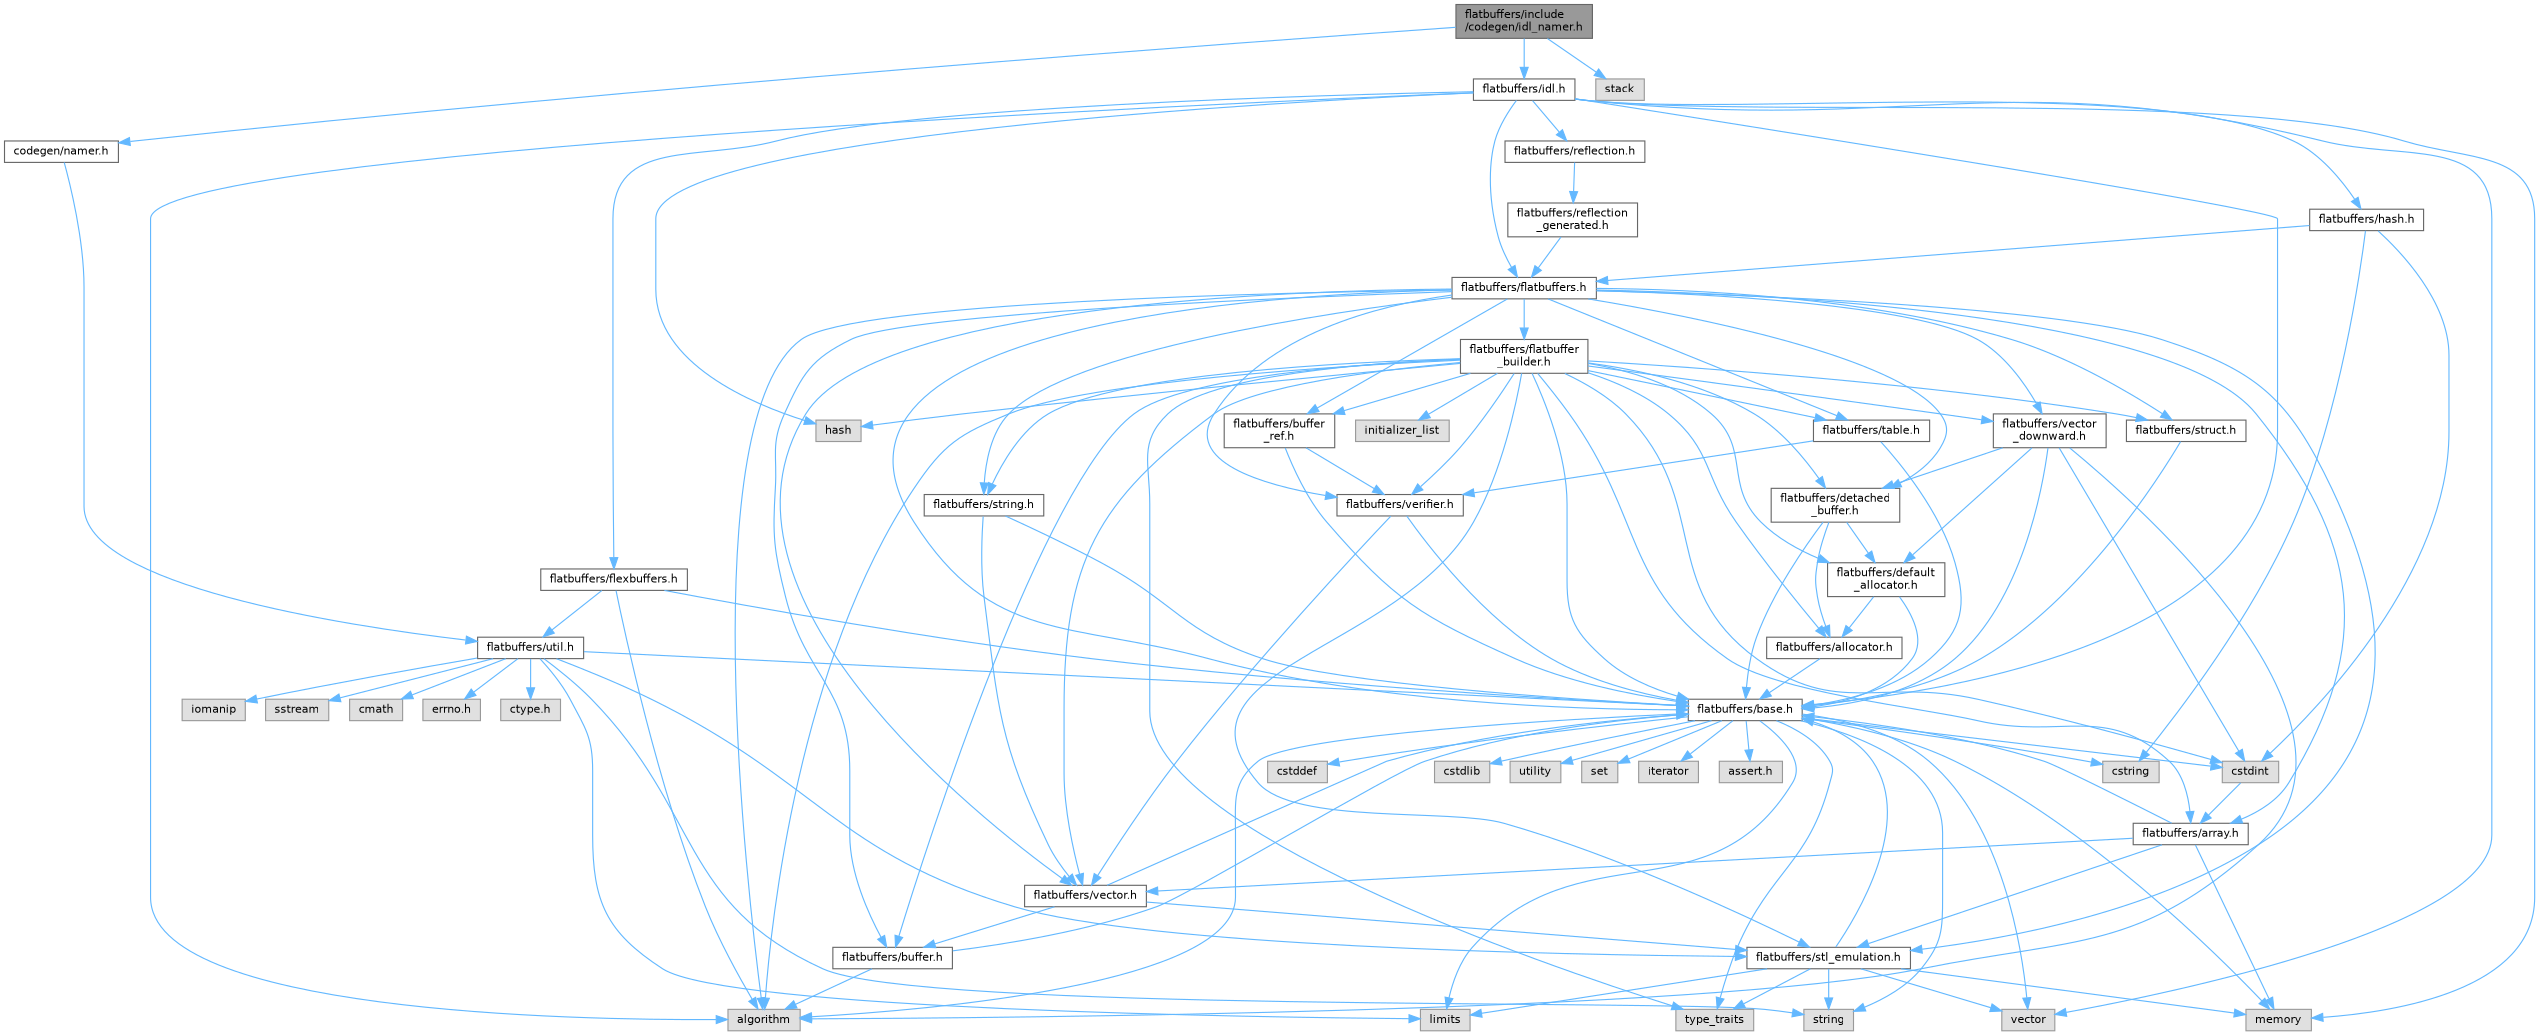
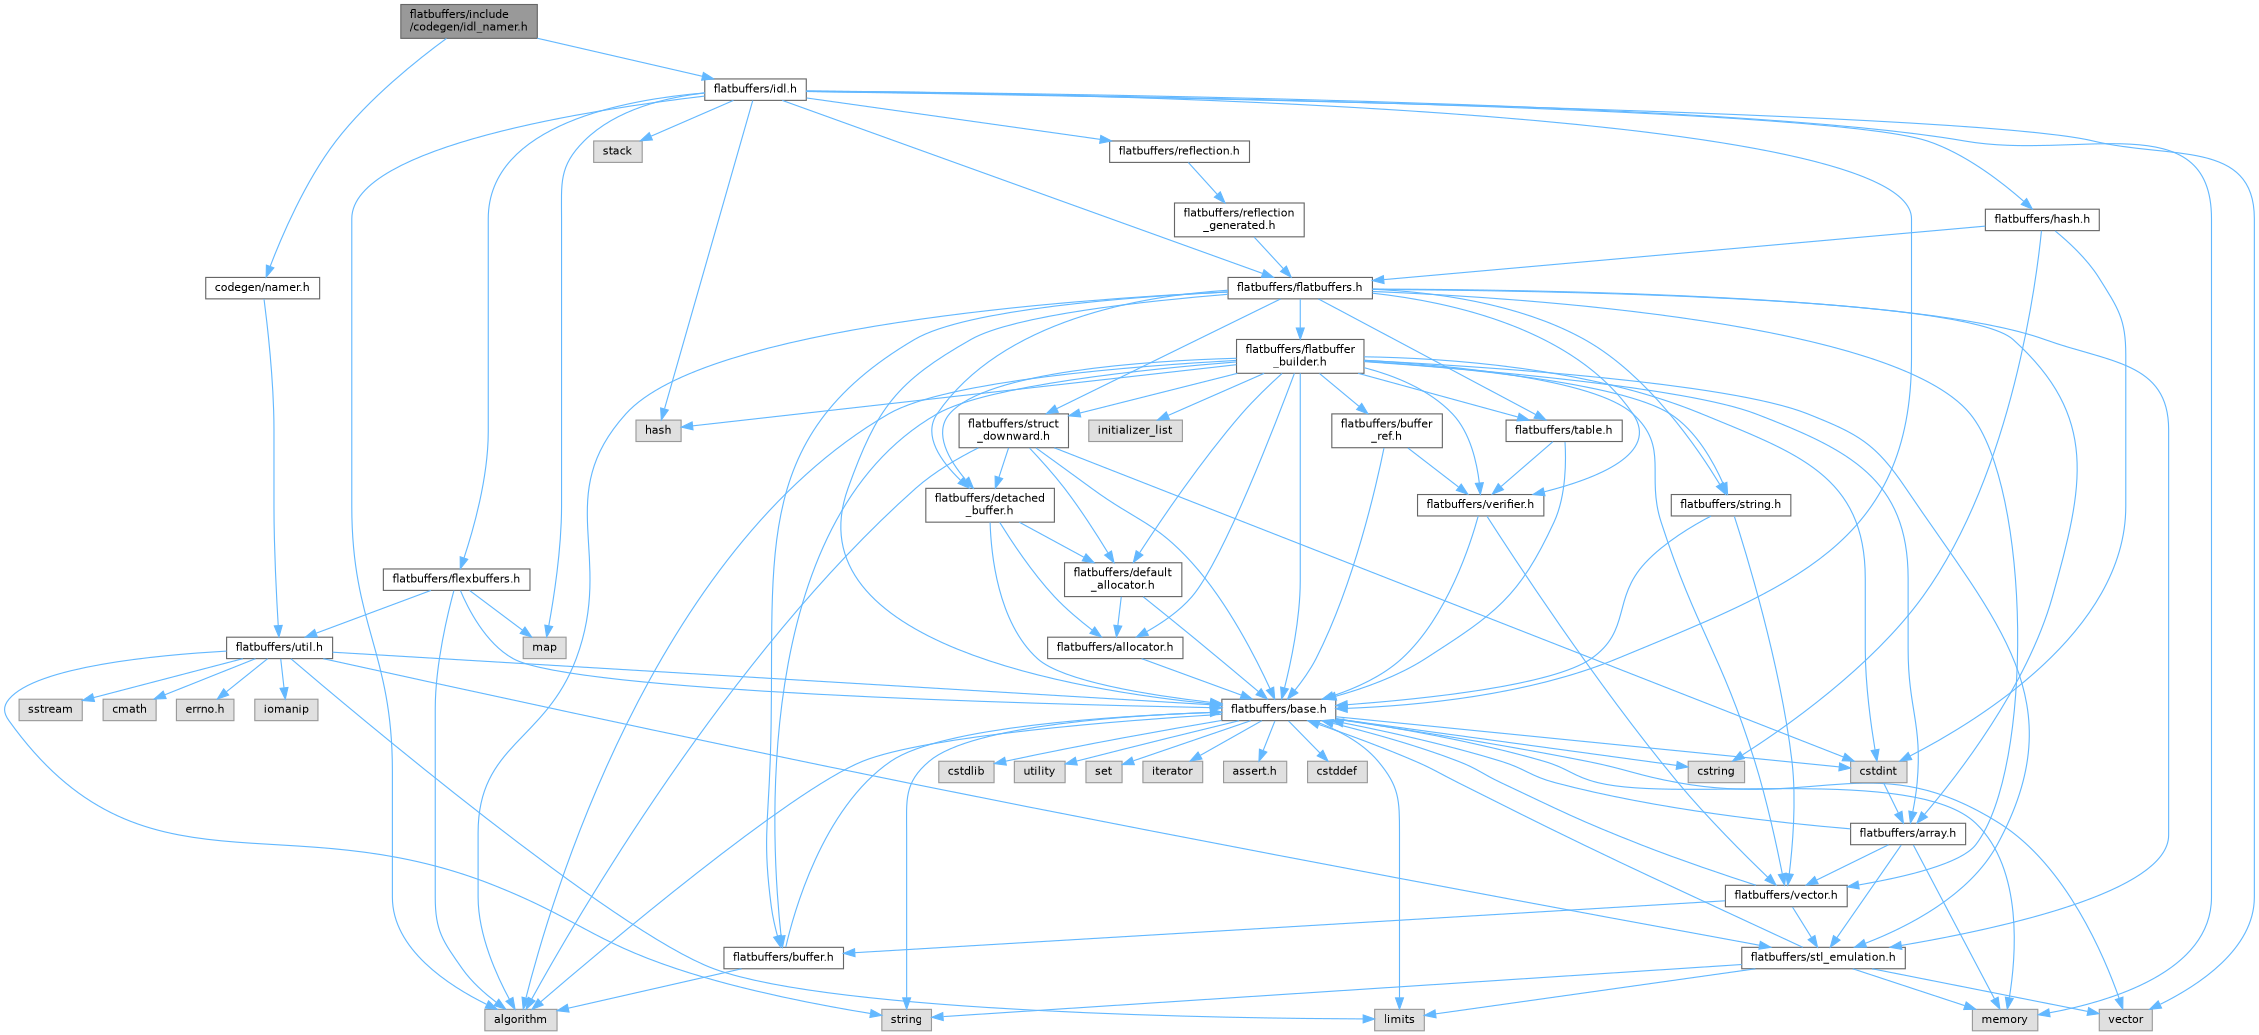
(1572, 55) -> (692, 118)
(1412, 353) -> none
(2050, 431) -> (1014, 431)
(2186, 431) -> none
none -> (545, 648)
(531, 710) -> none
(1715, 1020) -> none
